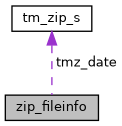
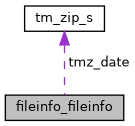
(52, 108) -> (65, 108)
